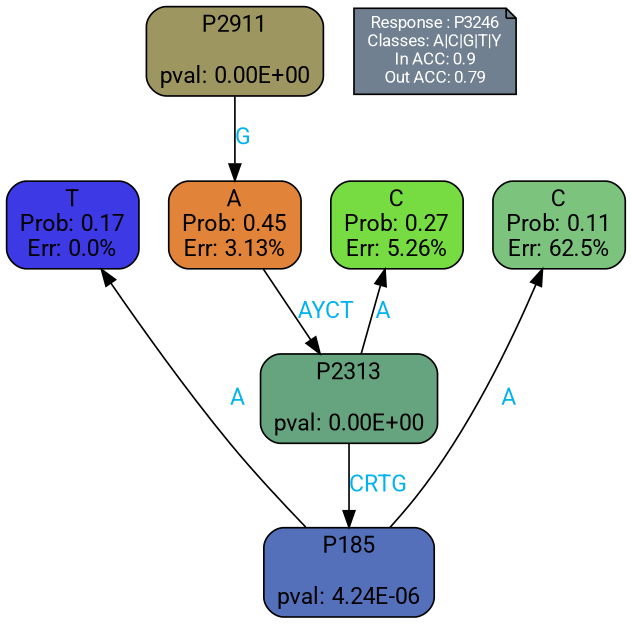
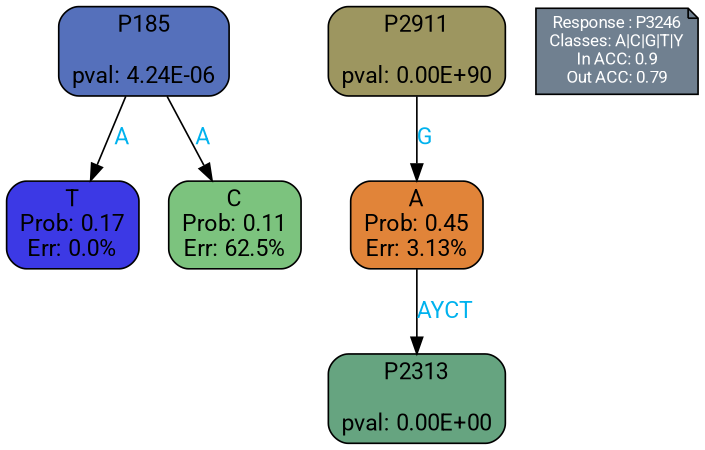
(235, 51) -> (417, 51)
(397, 225) -> none
(349, 477) -> none
